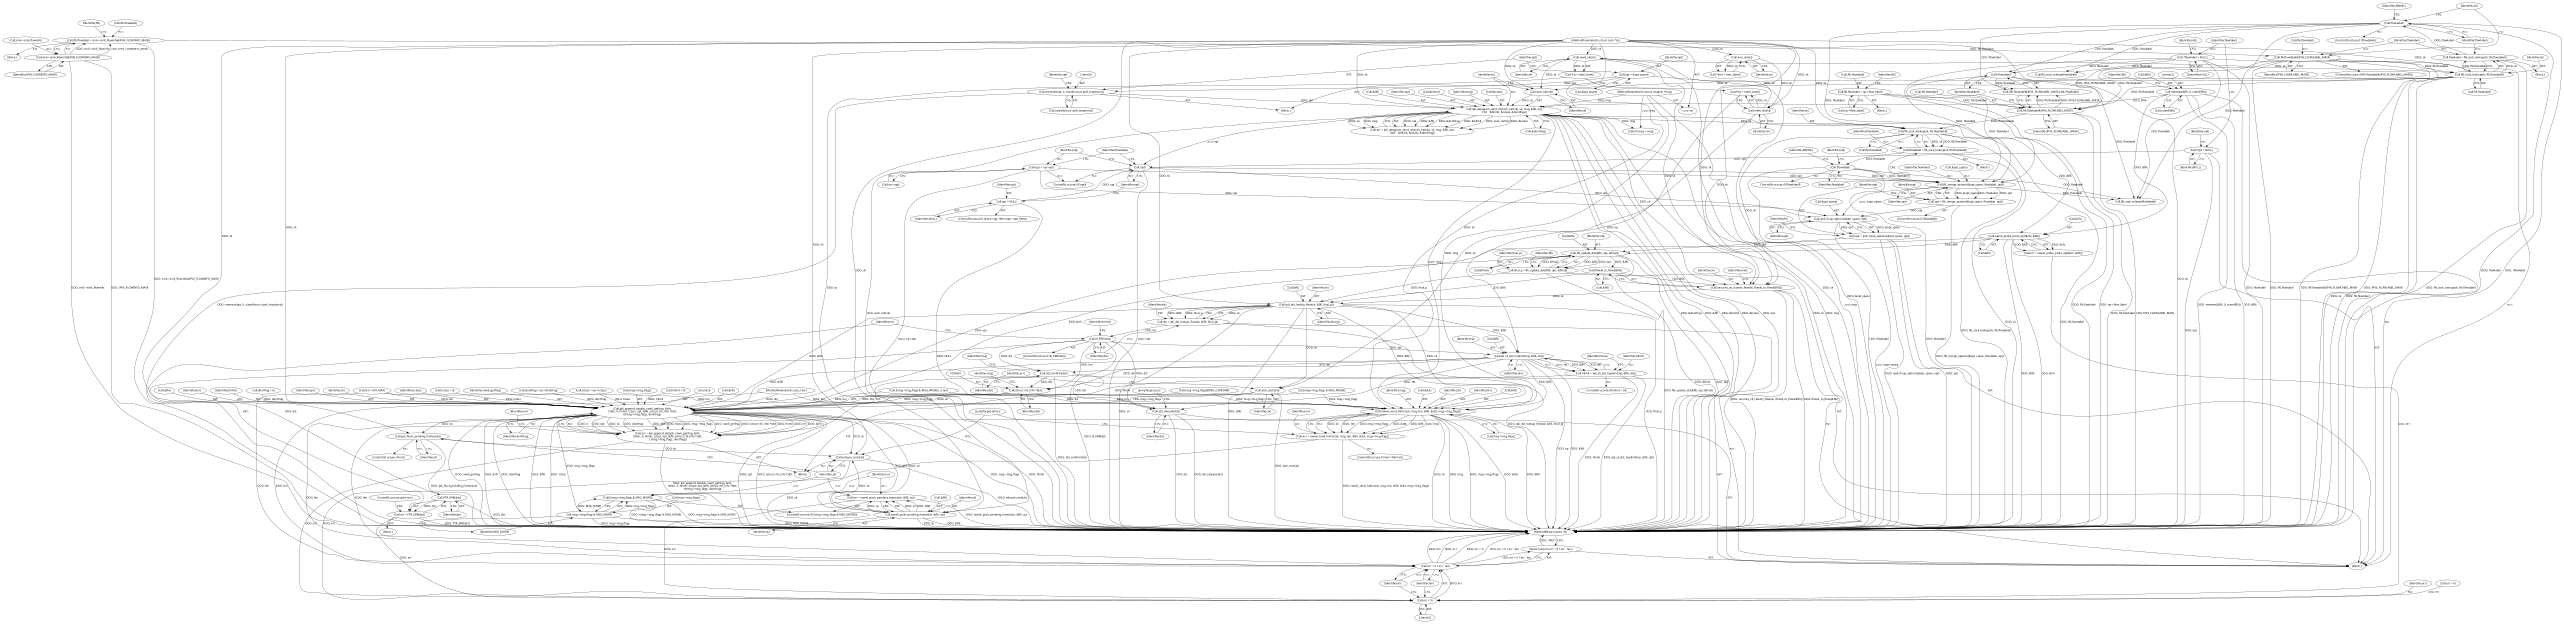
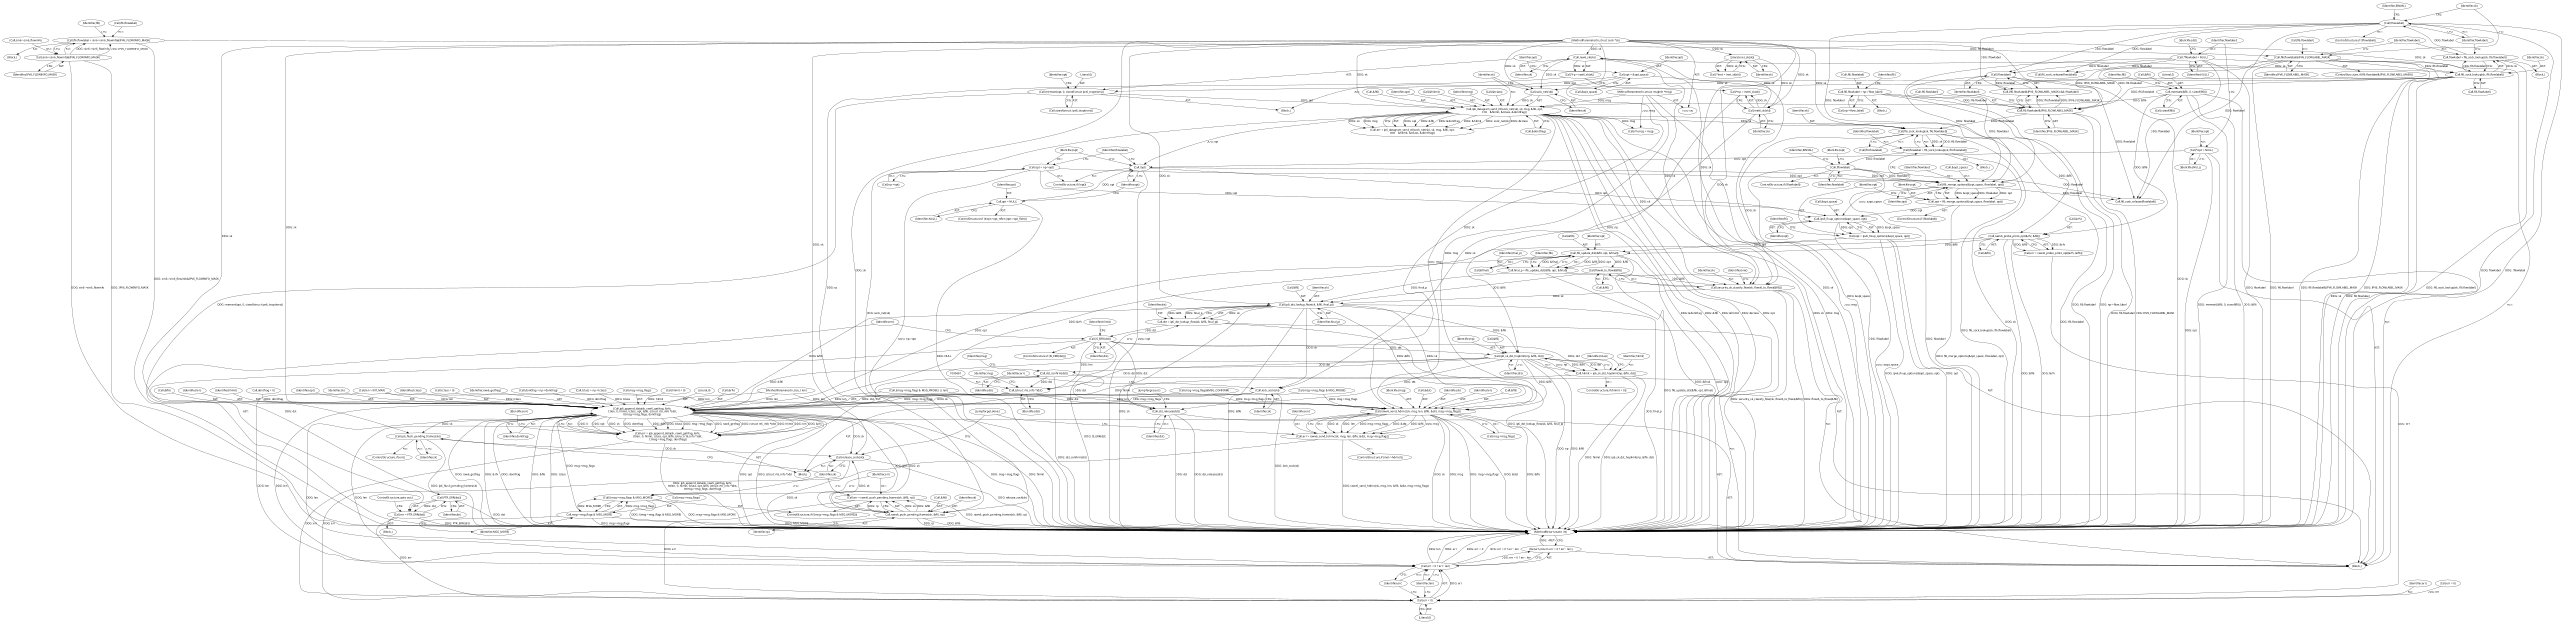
(1742, 58) -> (1742, 58)
(1019, 347) -> (1353, 345)
